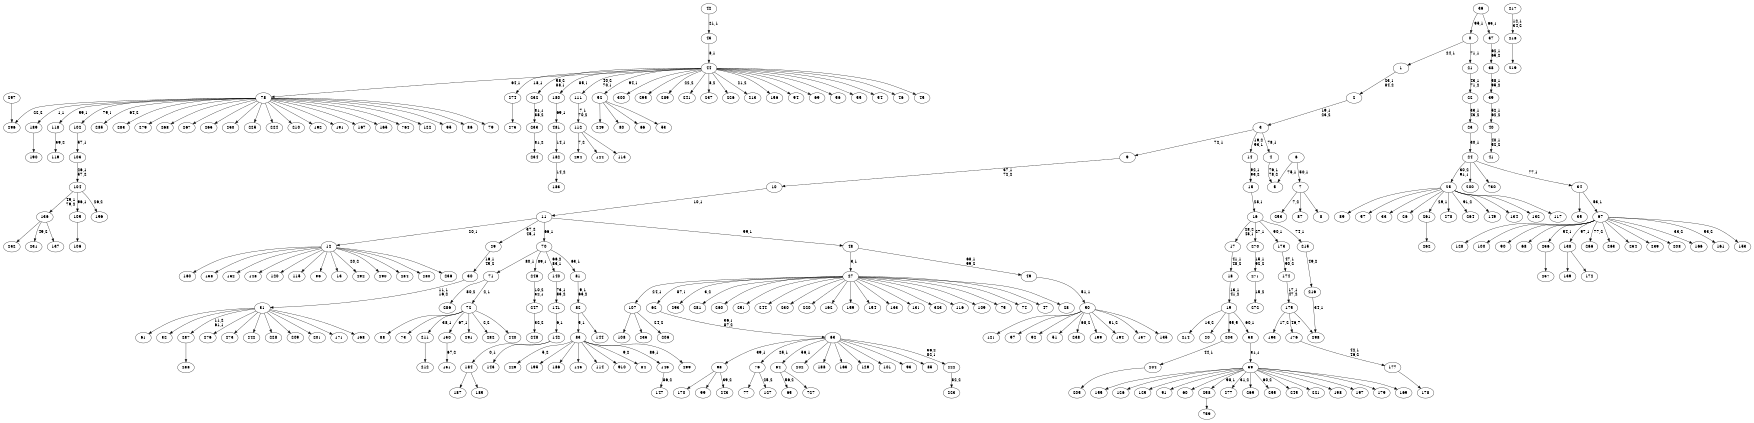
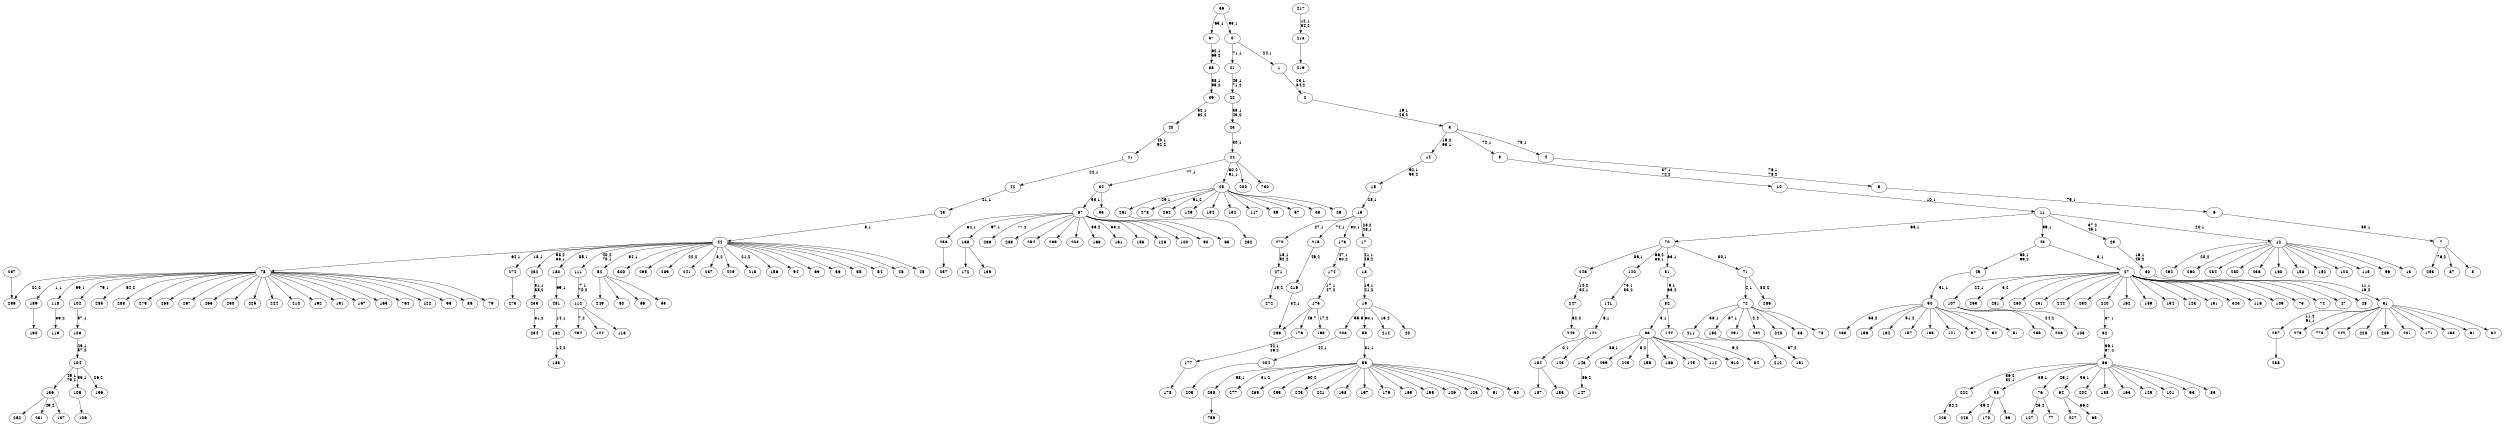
(1285, 171) -> (2045, 200)
none -> (1073, 172)
(1296, 202) -> (2442, 257)
(253, 276) -> none
(715, 282) -> (2105, 317)
(894, 308) -> (2192, 304)
(230, 338) -> (2320, 333)
(811, 393) -> (2073, 418)
